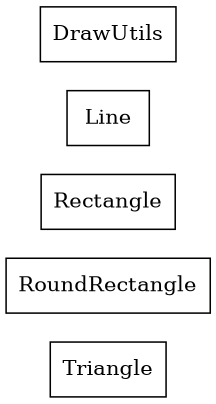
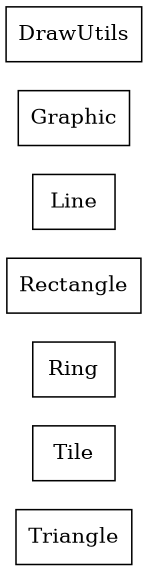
none -> (74, 118)
(108, 286) -> none
none -> (74, 369)
none -> (74, 453)
